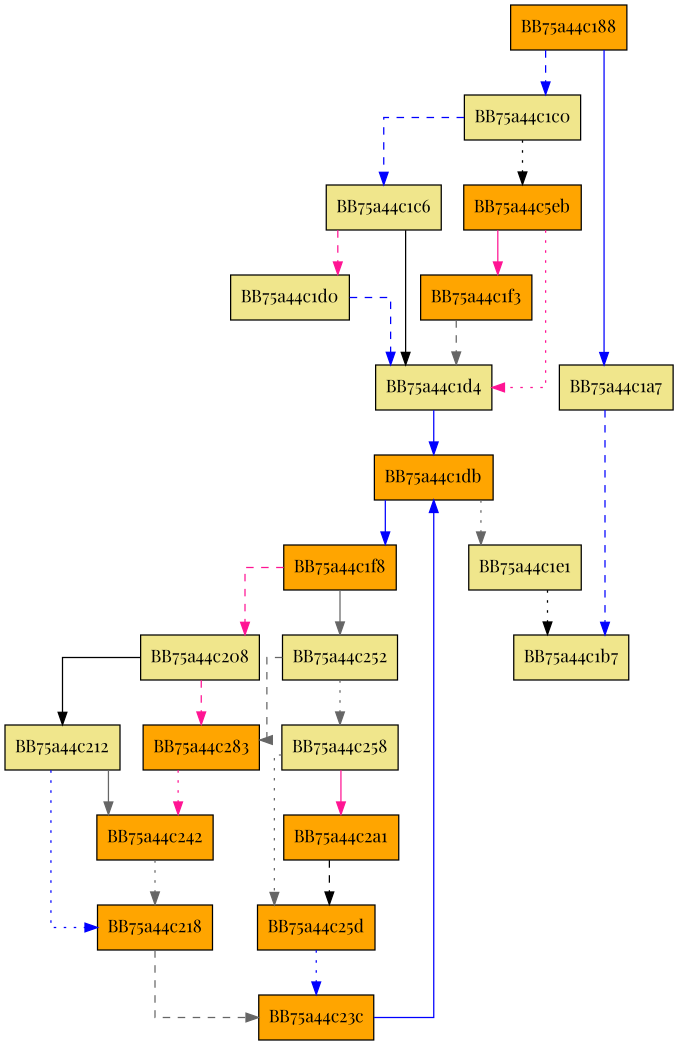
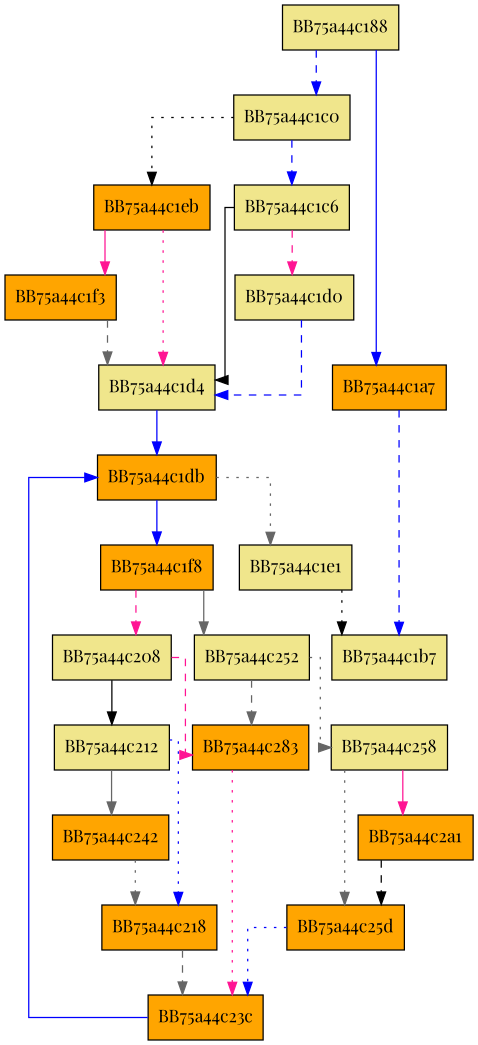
(569, 28) -> (341, 28)
(522, 208) -> (152, 208)
(616, 388) -> (389, 388)
(178, 786) -> (232, 876)
